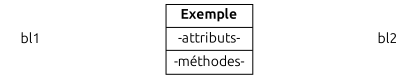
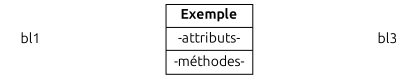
(388, 39) -> (388, 39)
